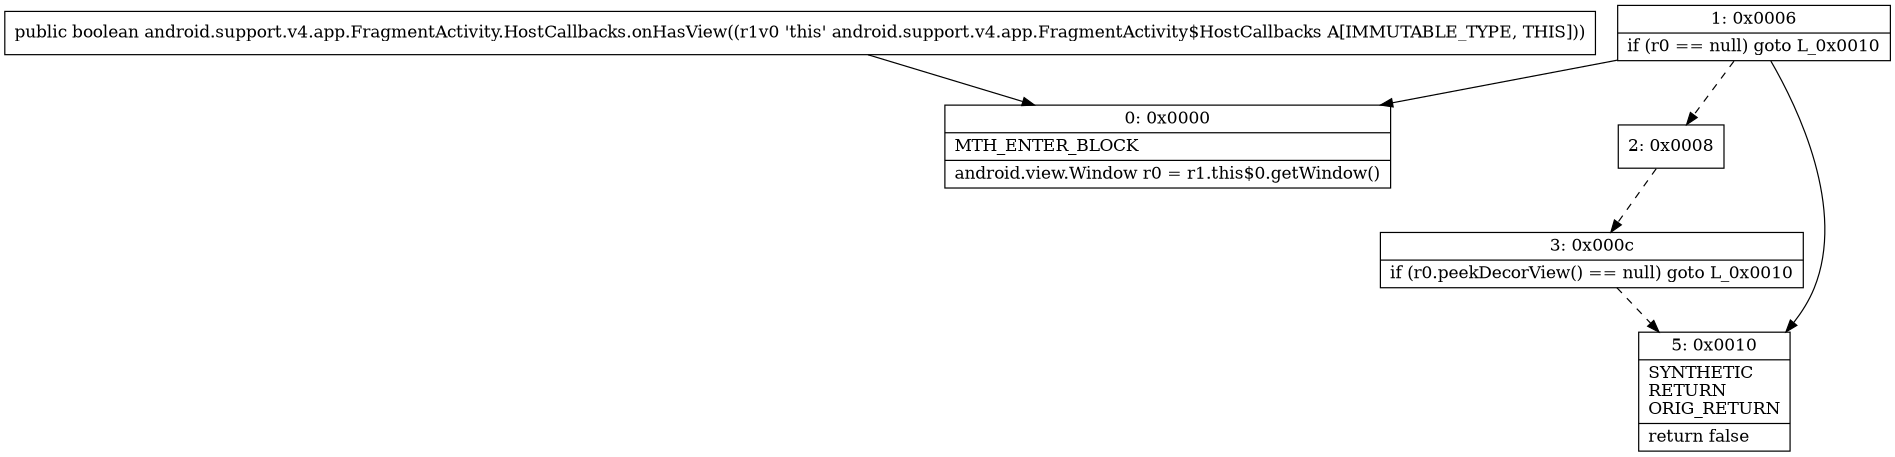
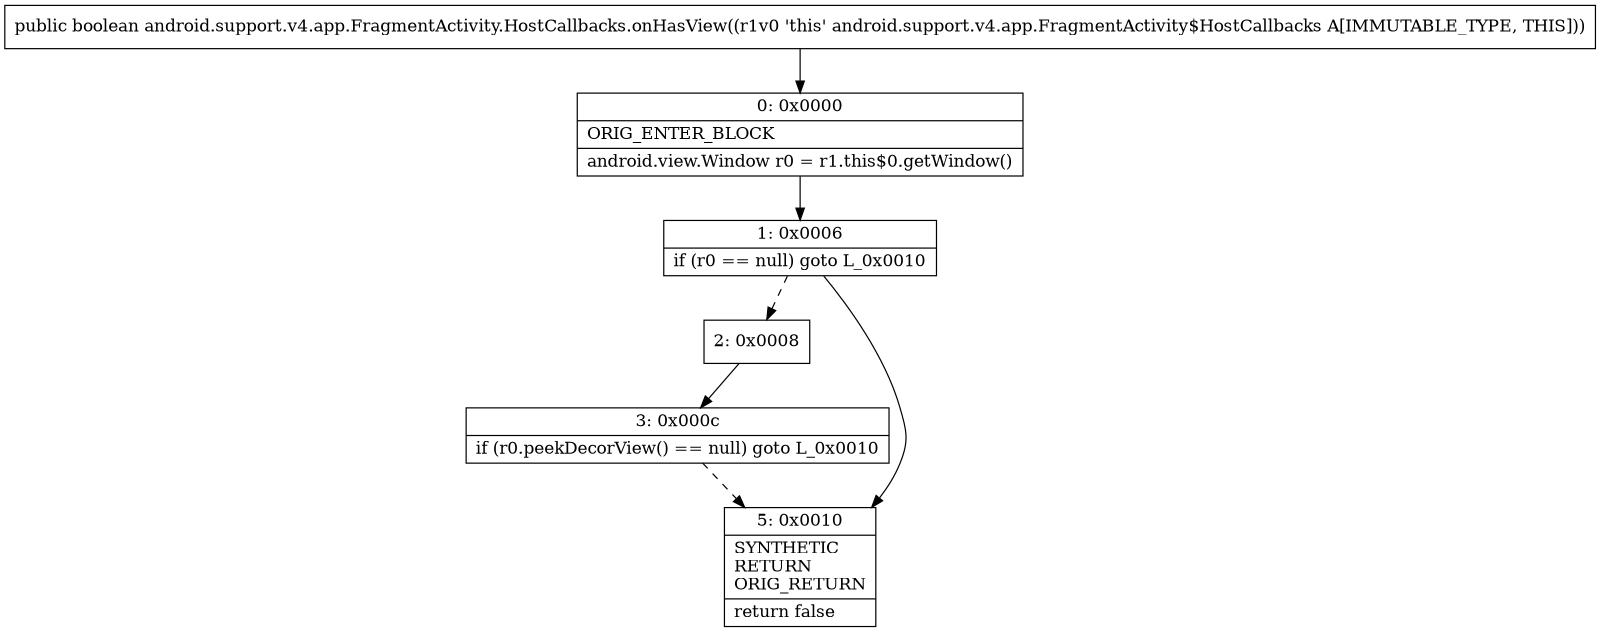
(1505, 81) -> (800, 192)
(1047, 146) -> (681, 134)
(1637, 195) -> (724, 381)
